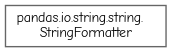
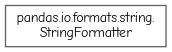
(86, 26) -> (86, 26)
